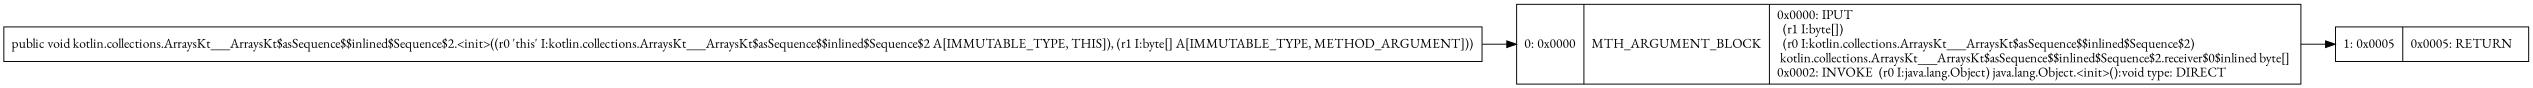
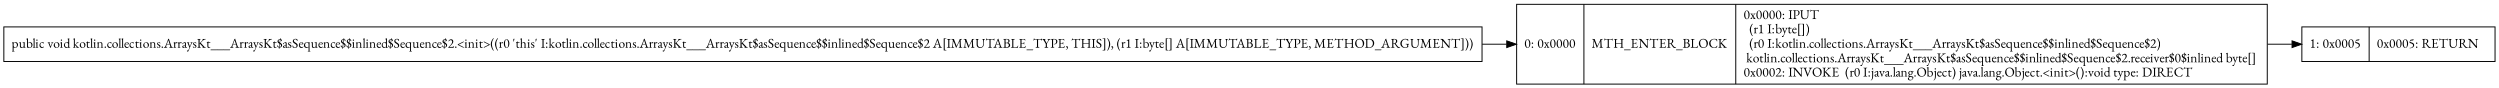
(1677, 44) -> (1660, 44)
